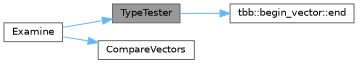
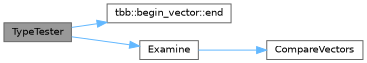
(82, 24) -> (101, 41)
